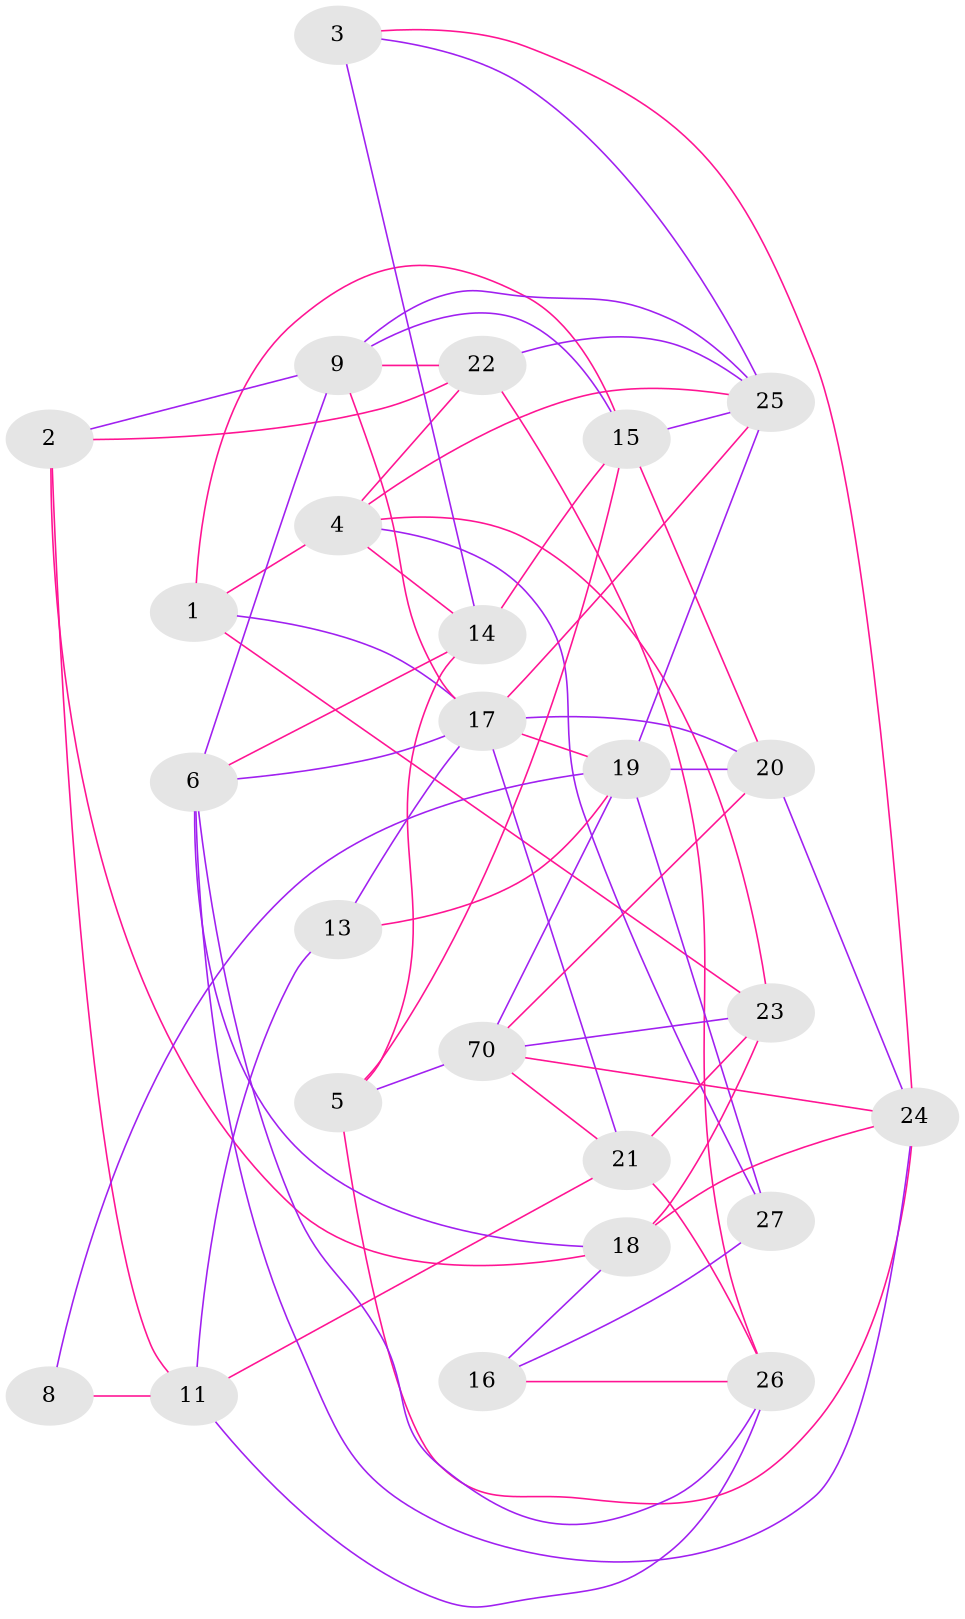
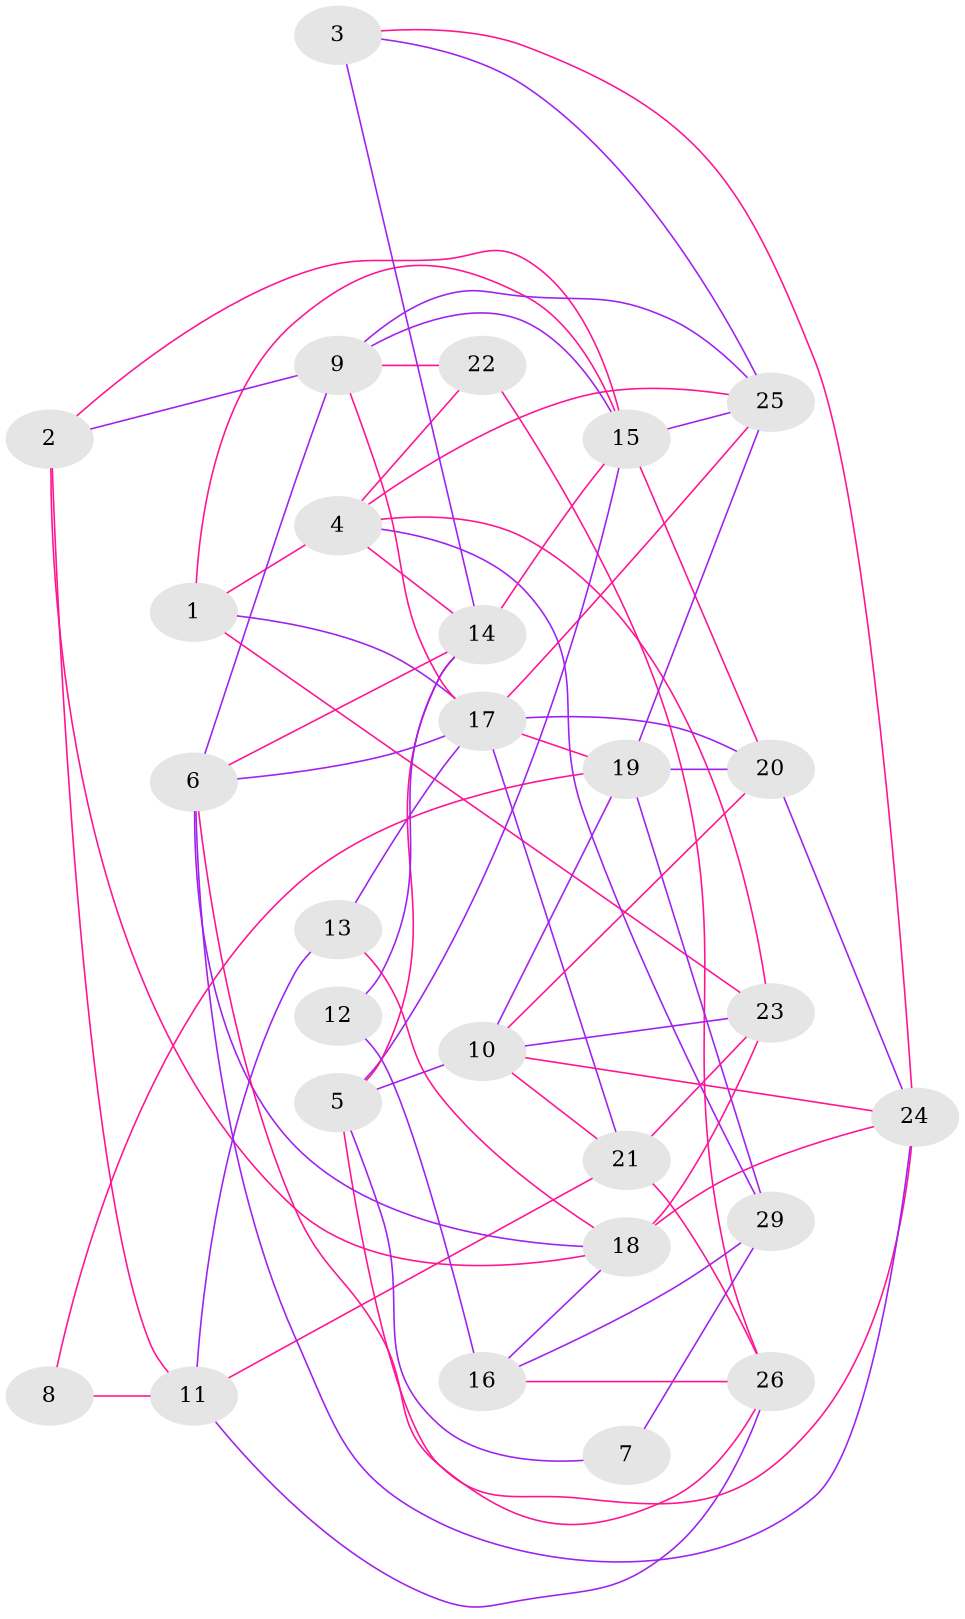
(636, 338) -> none
(274, 428) -> (371, 261)
(527, 771) -> (527, 771)
(510, 887) -> (453, 1111)
(232, 956) -> (232, 956)
none -> (338, 1016)
(482, 1051) -> (482, 1051)
(771, 1221) -> (771, 1221)
(354, 1295) -> (354, 1295)
none -> (627, 1455)
